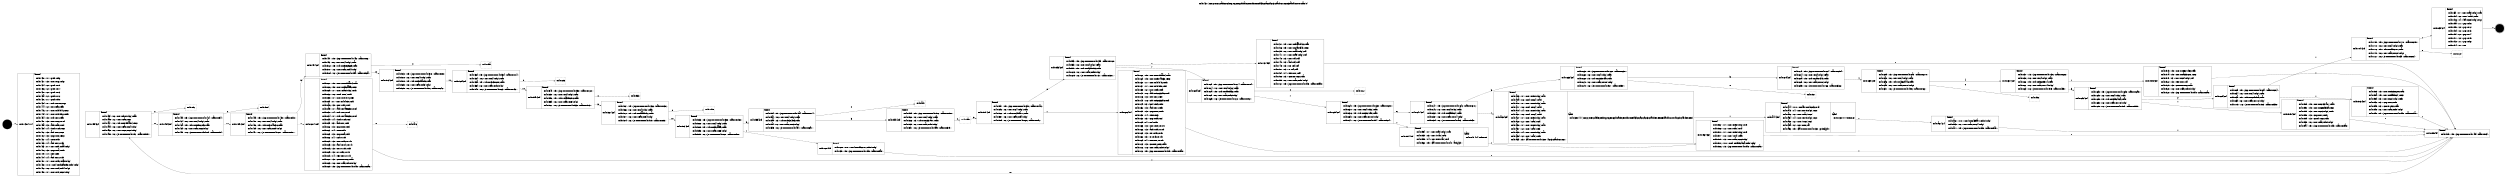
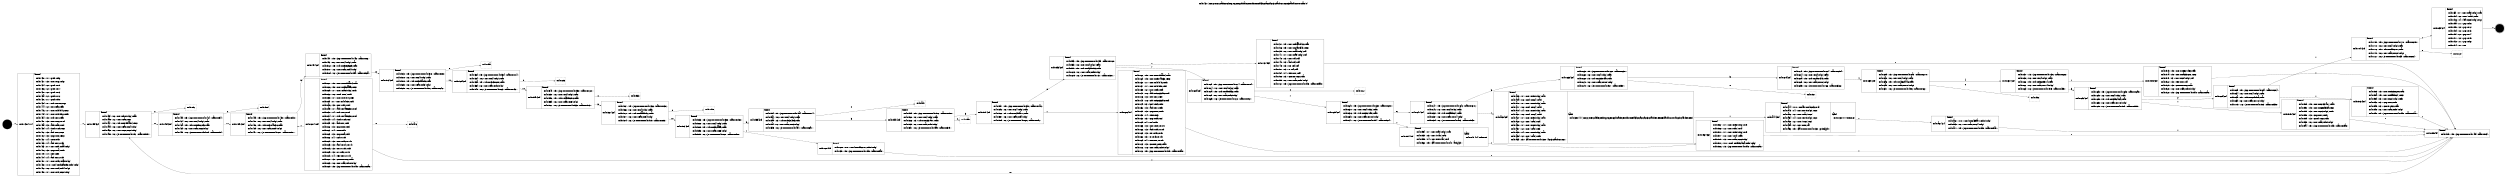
(425, 65) -> (463, 67)
(973, 119) -> (965, 115)
none -> (82, 124)
(300, 124) -> (301, 127)
